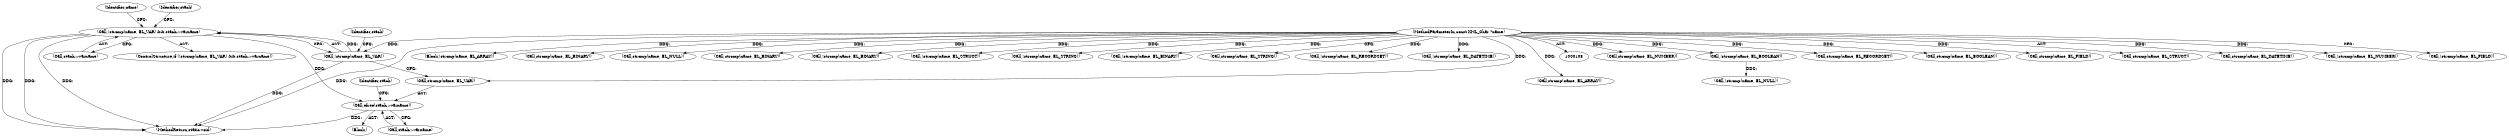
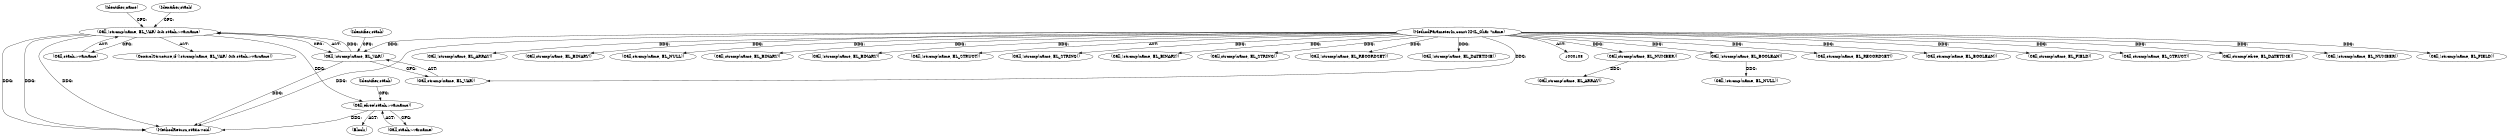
(1154, 44) -> (1154, 44)
(1370, 44) -> (1370, 44)
(2043, 44) -> (2043, 44)
(2349, 44) -> (2349, 44)
(1535, 51) -> (1607, 68)
(460, 57) -> (460, 57)
(2258, 57) -> (2258, 57)
(416, 93) -> (414, 66)
